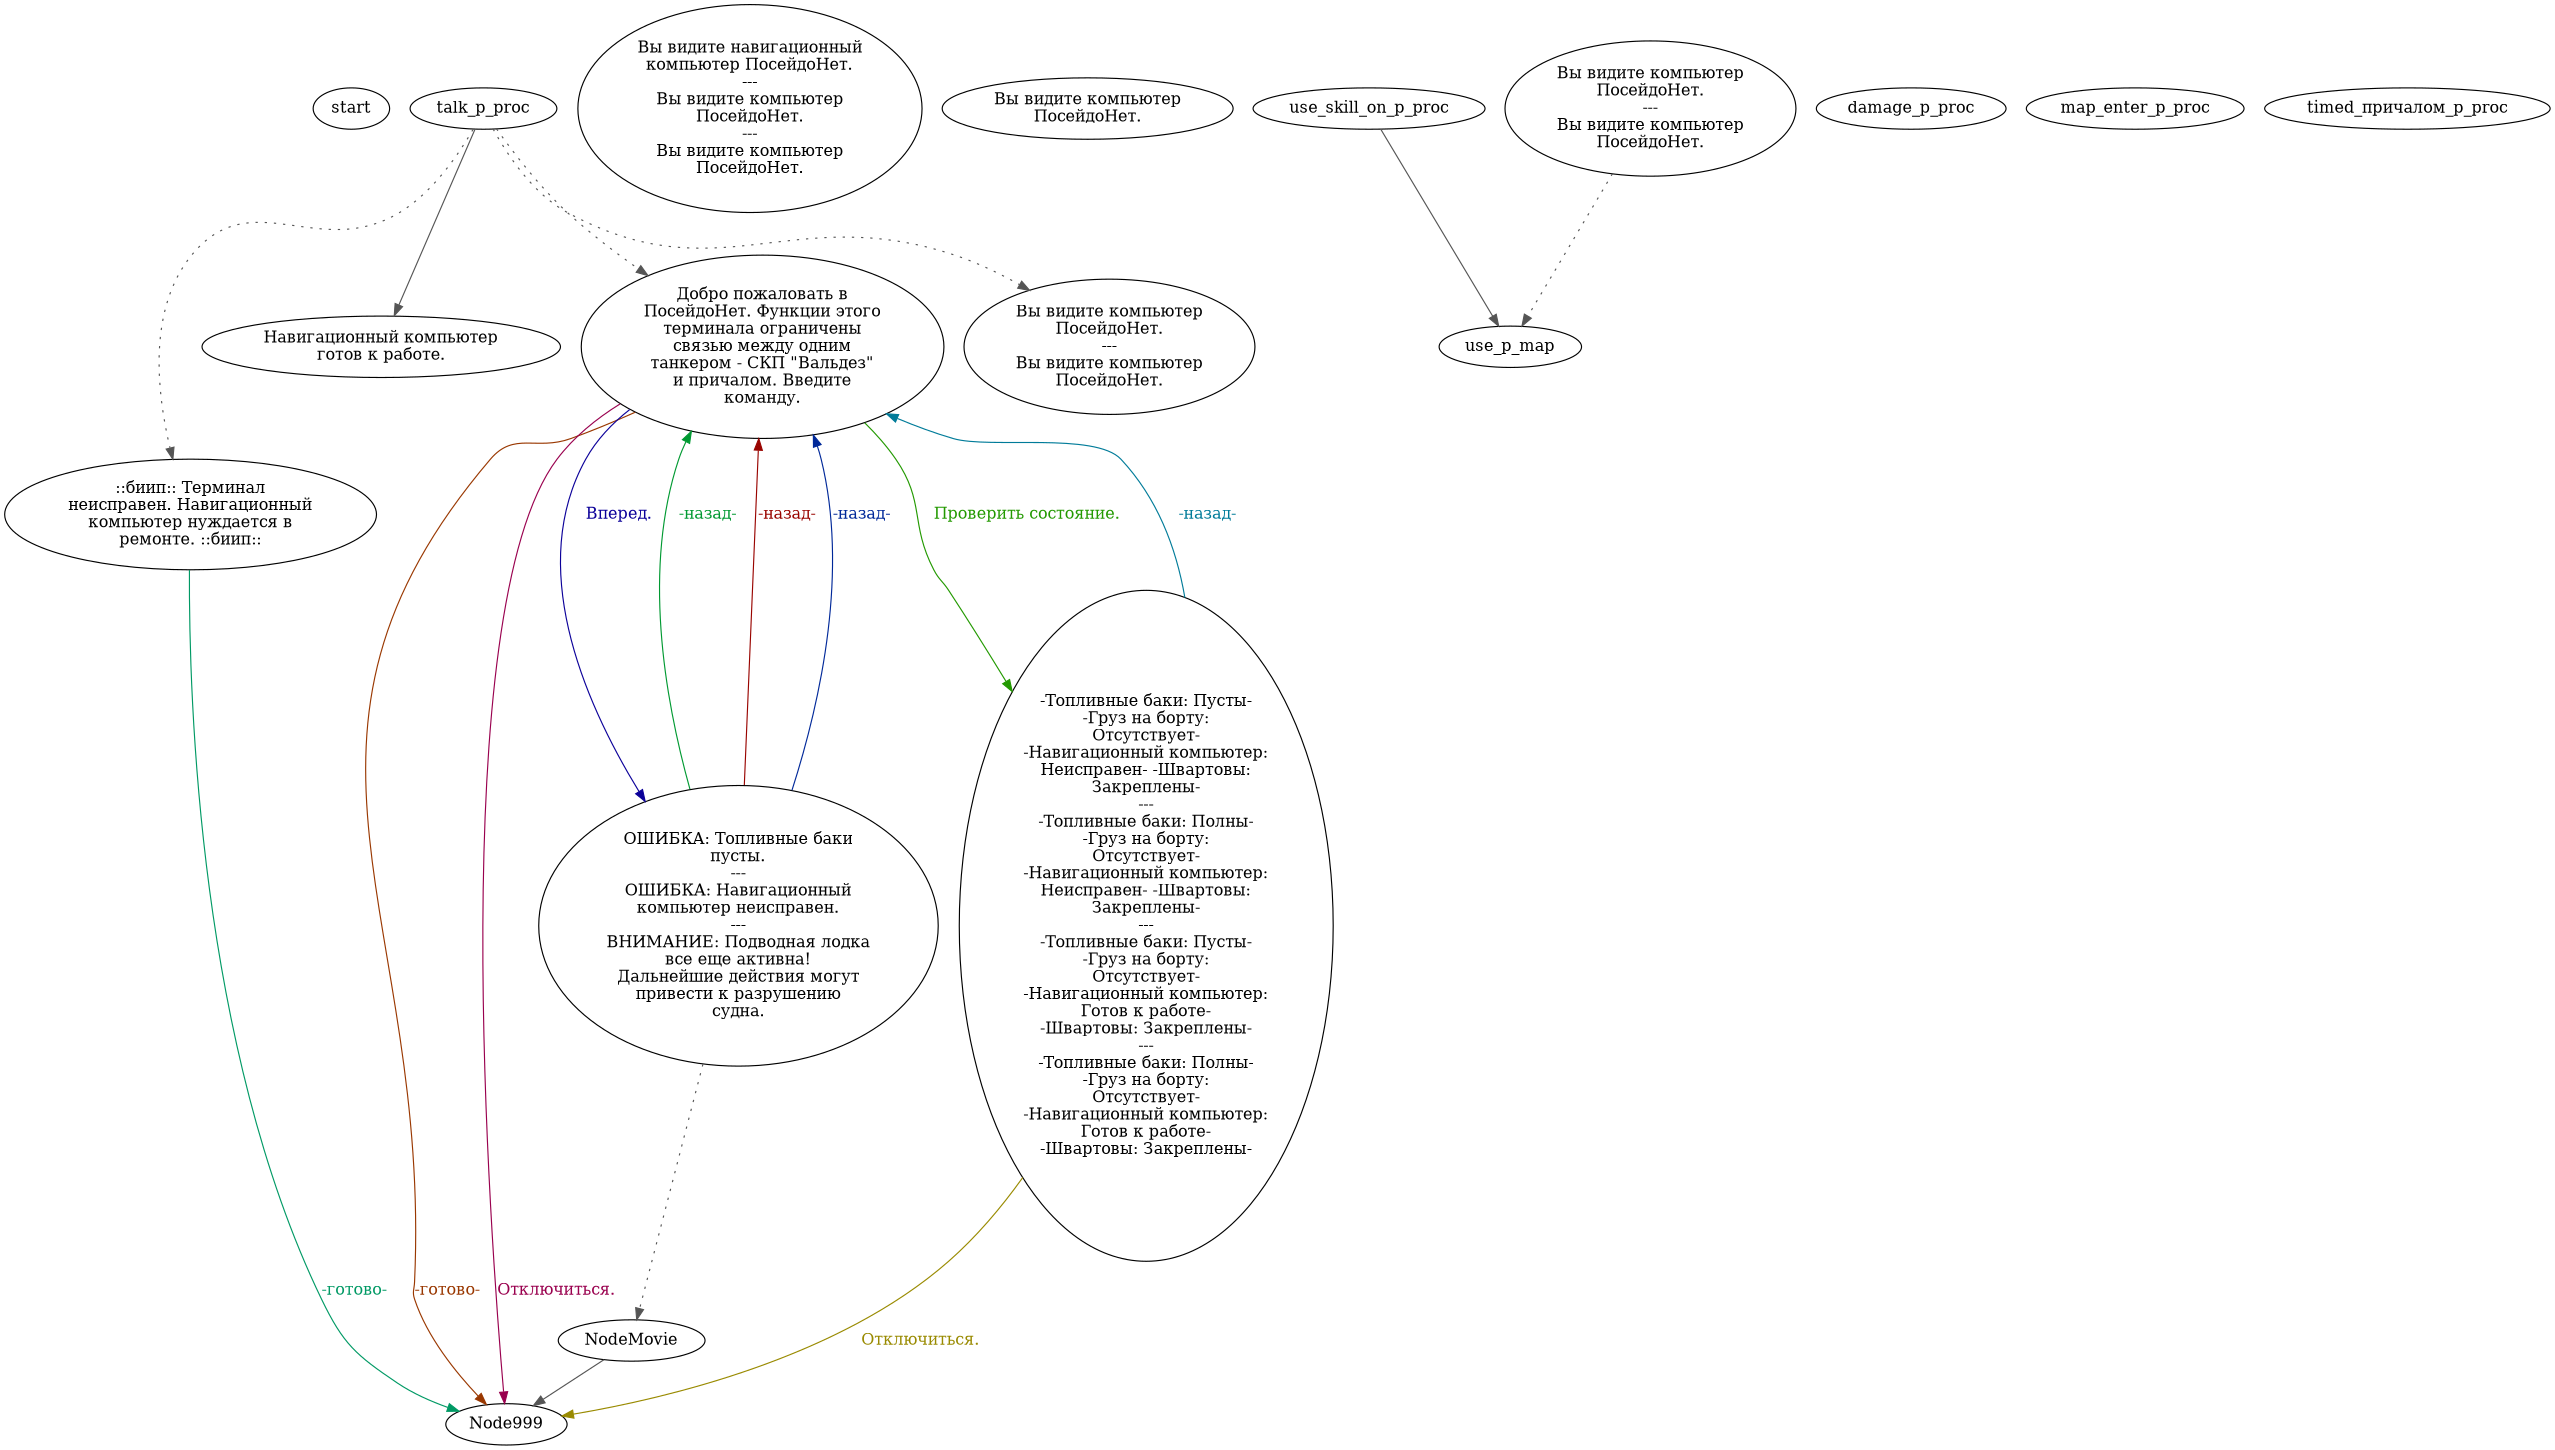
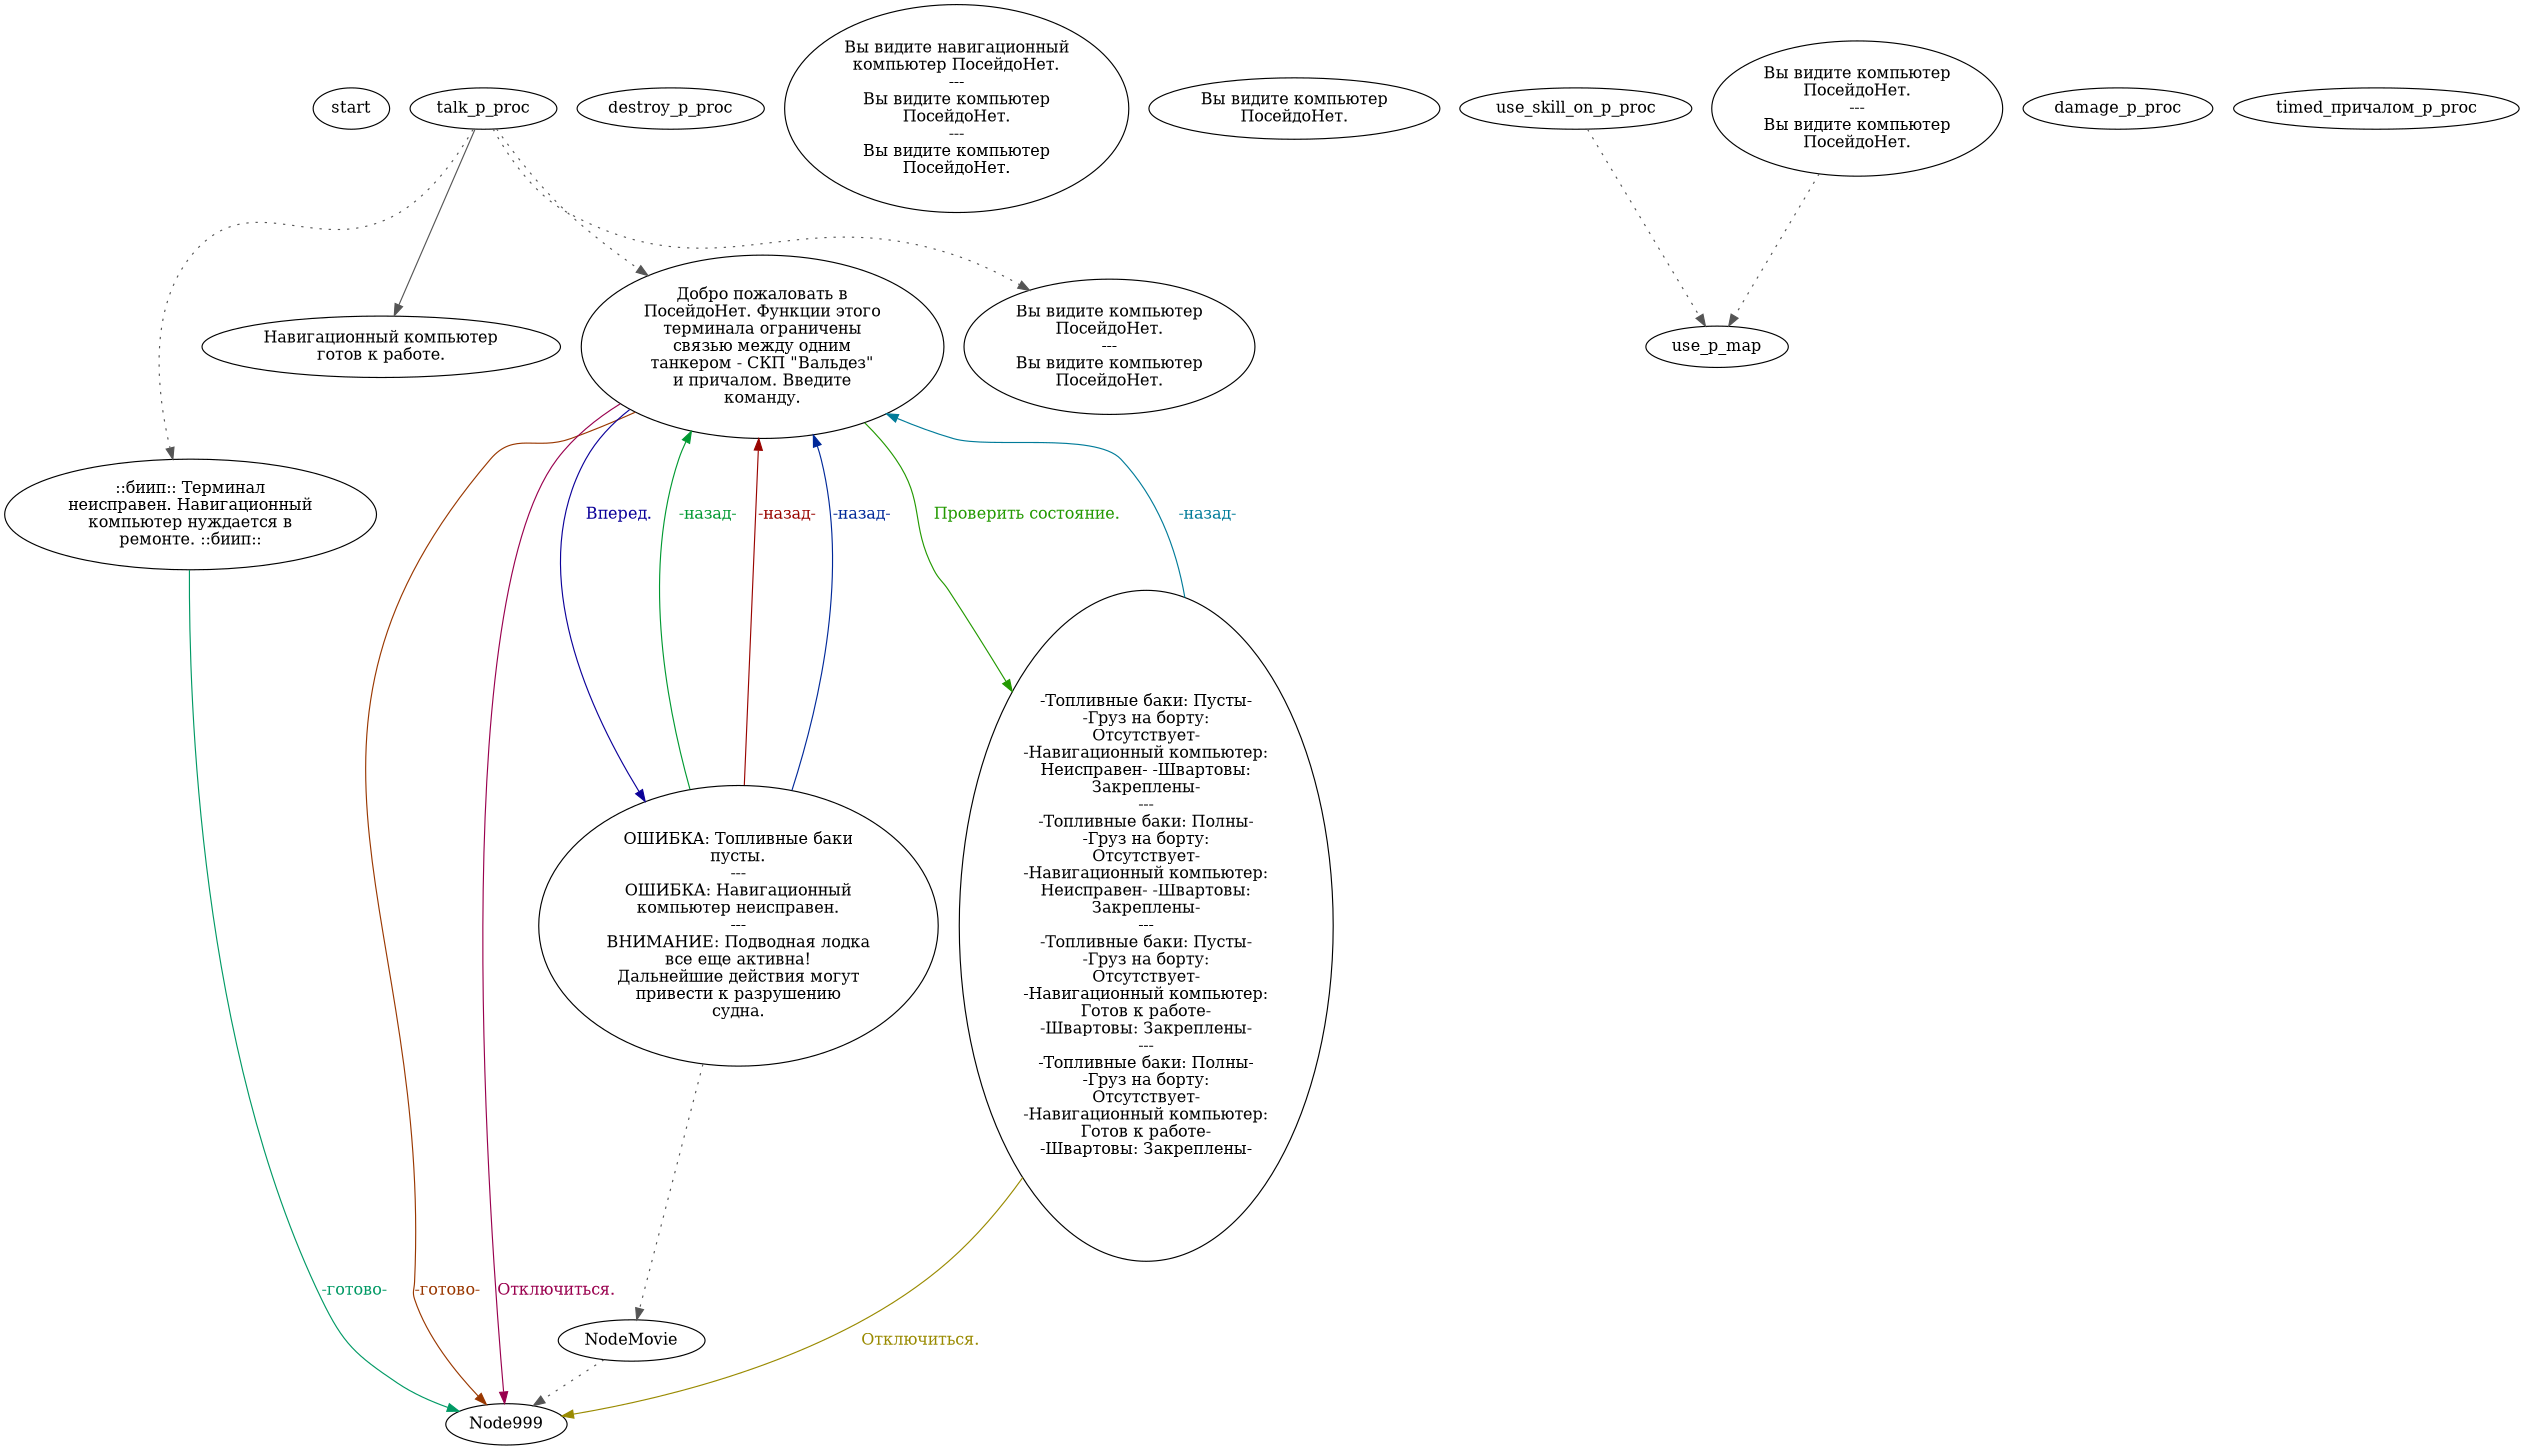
none -> (671, 109)
(2135, 109) -> none
(1437, 223) -> (1644, 223)
(573, 1380) -> (573, 1380)
